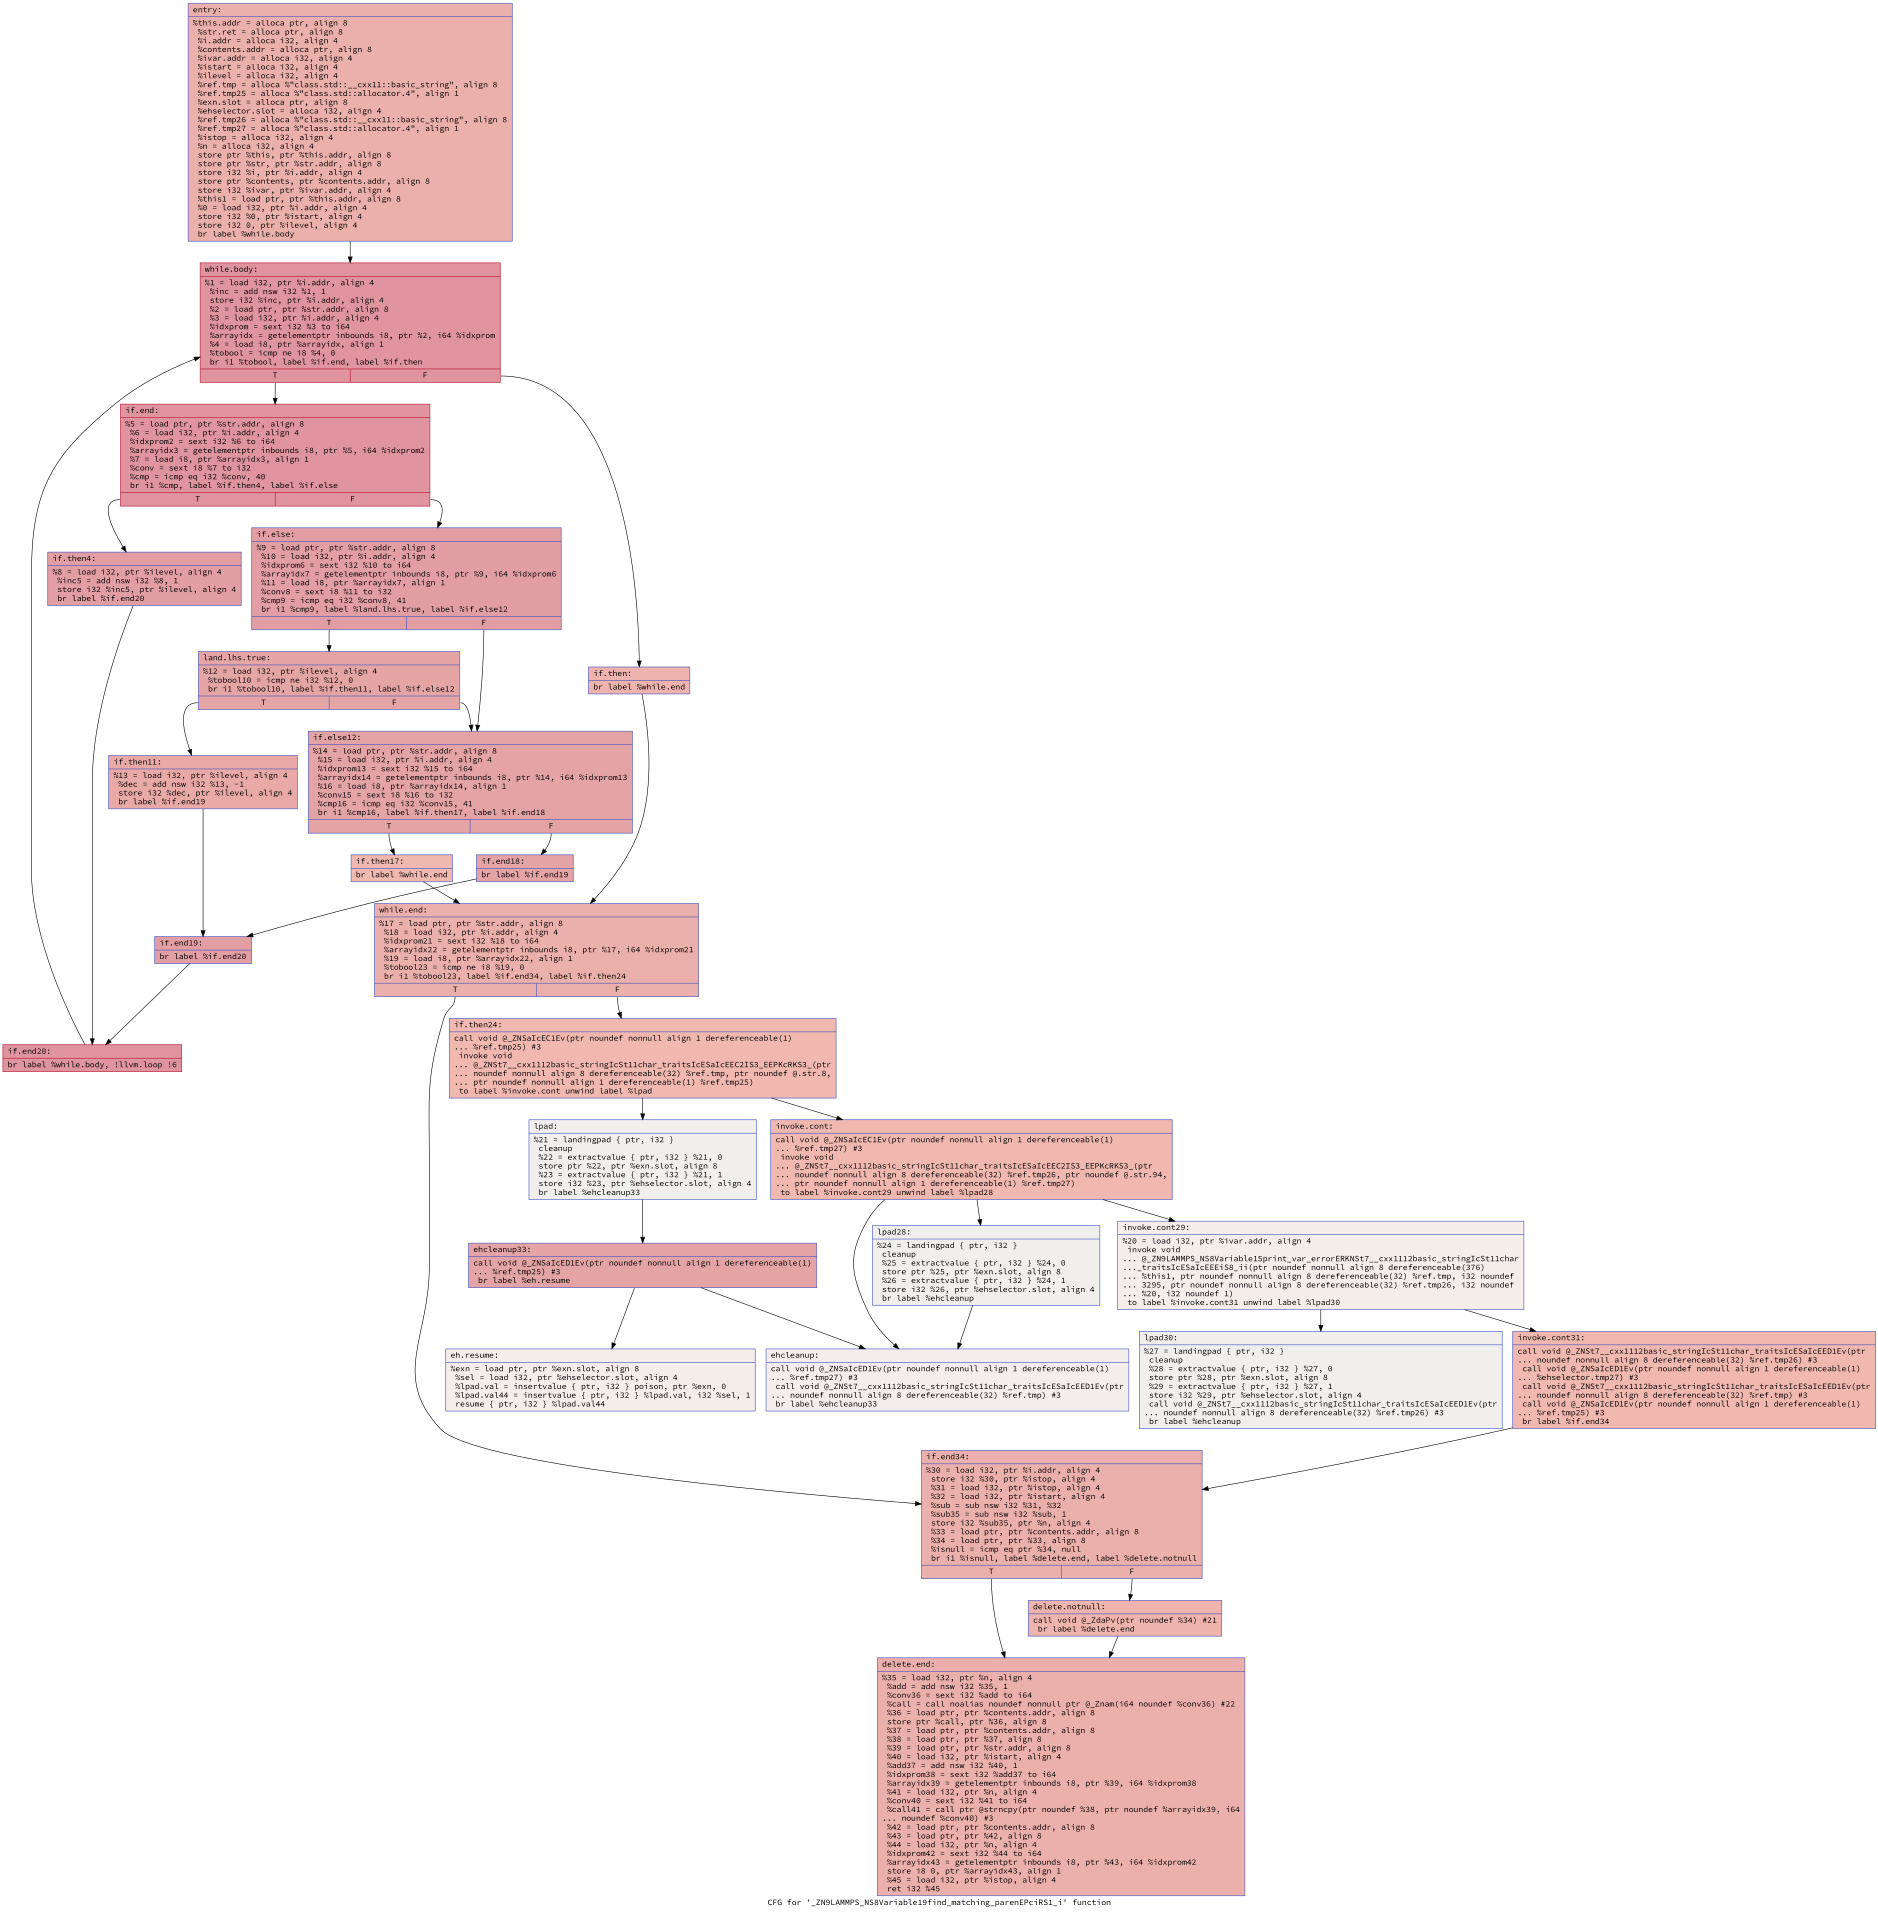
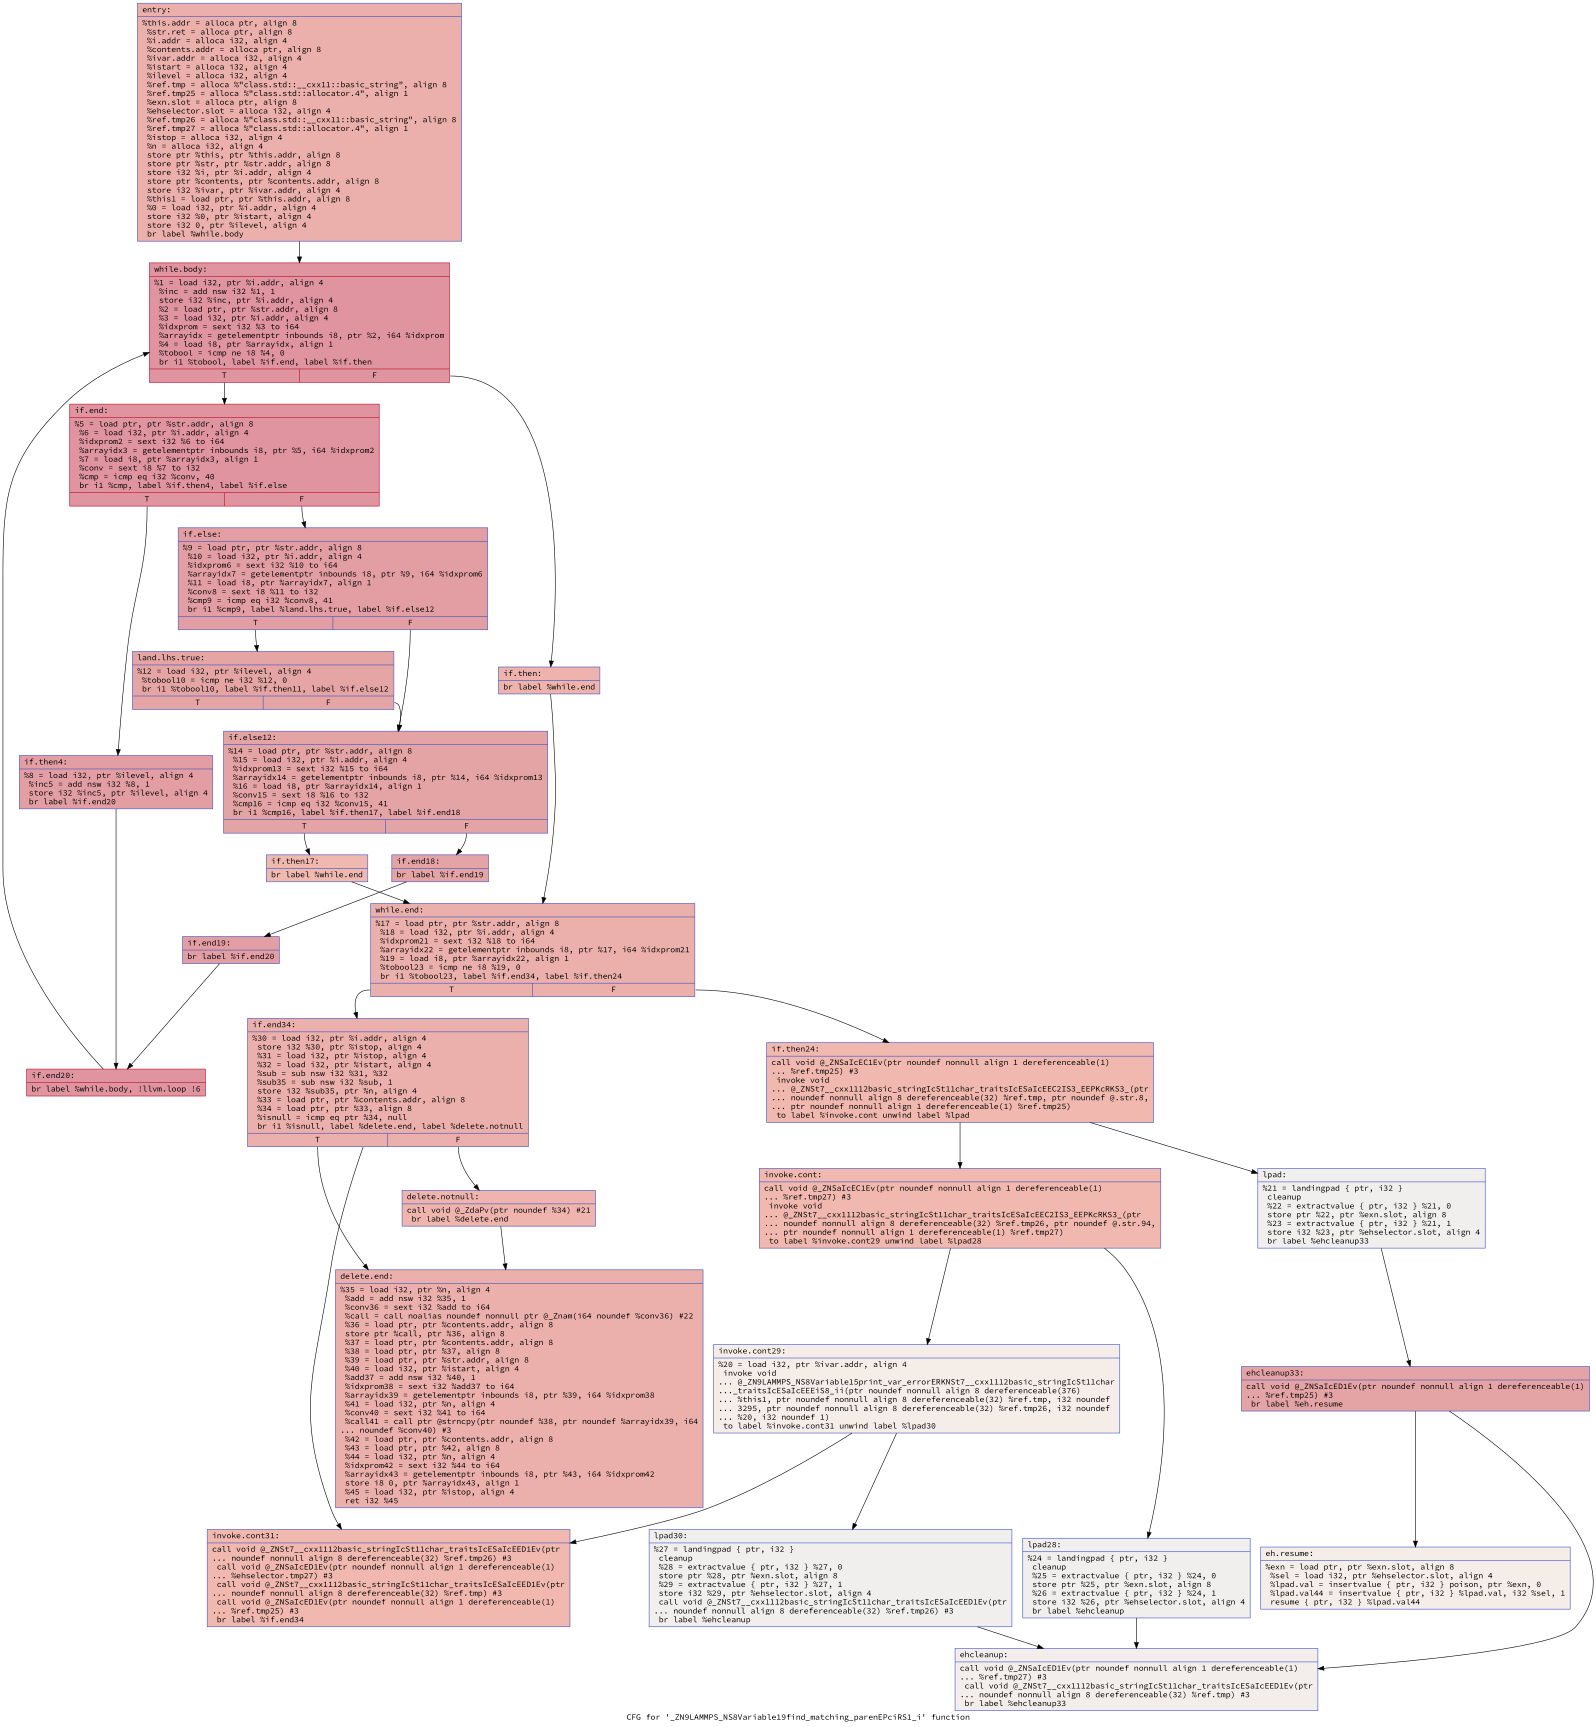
(203, 782) -> none
(855, 1274) -> (1008, 1637)
(1361, 1460) -> (319, 1335)
